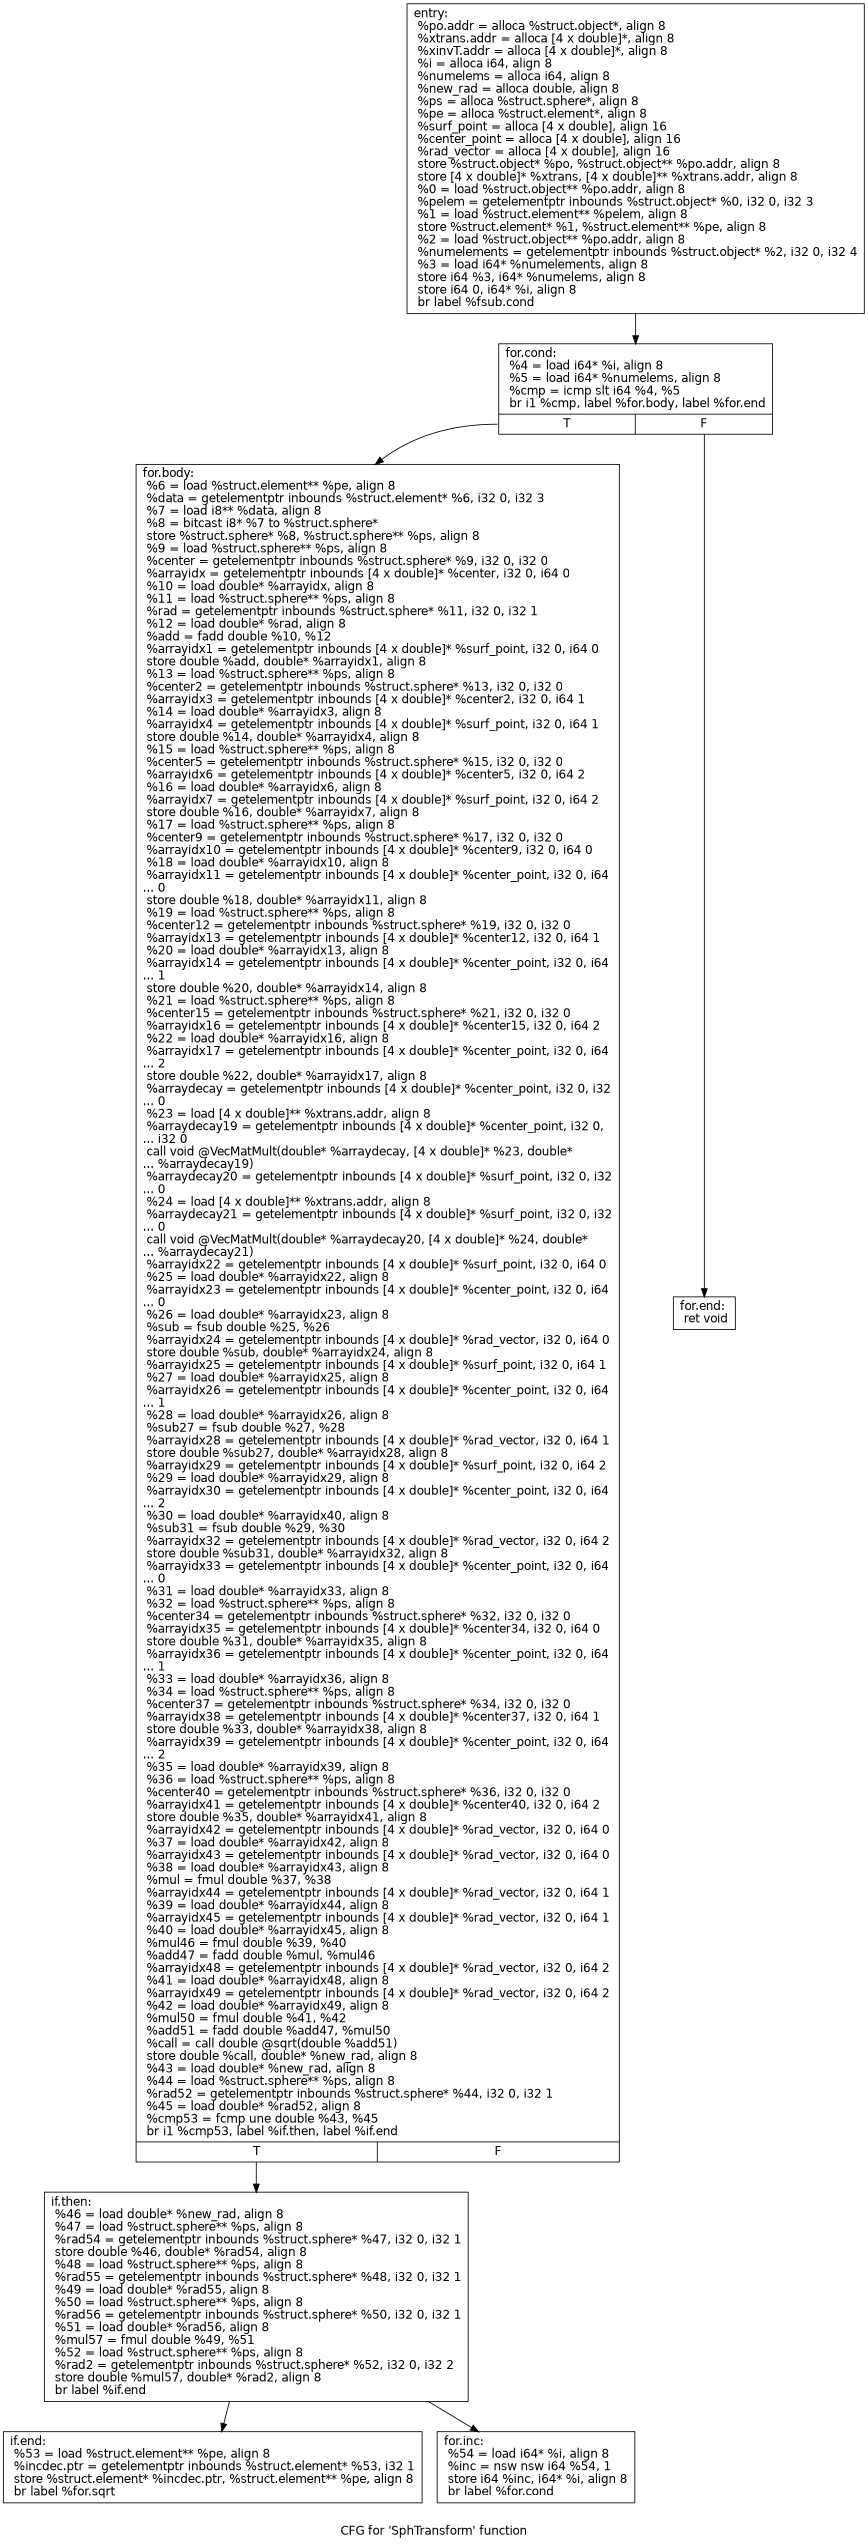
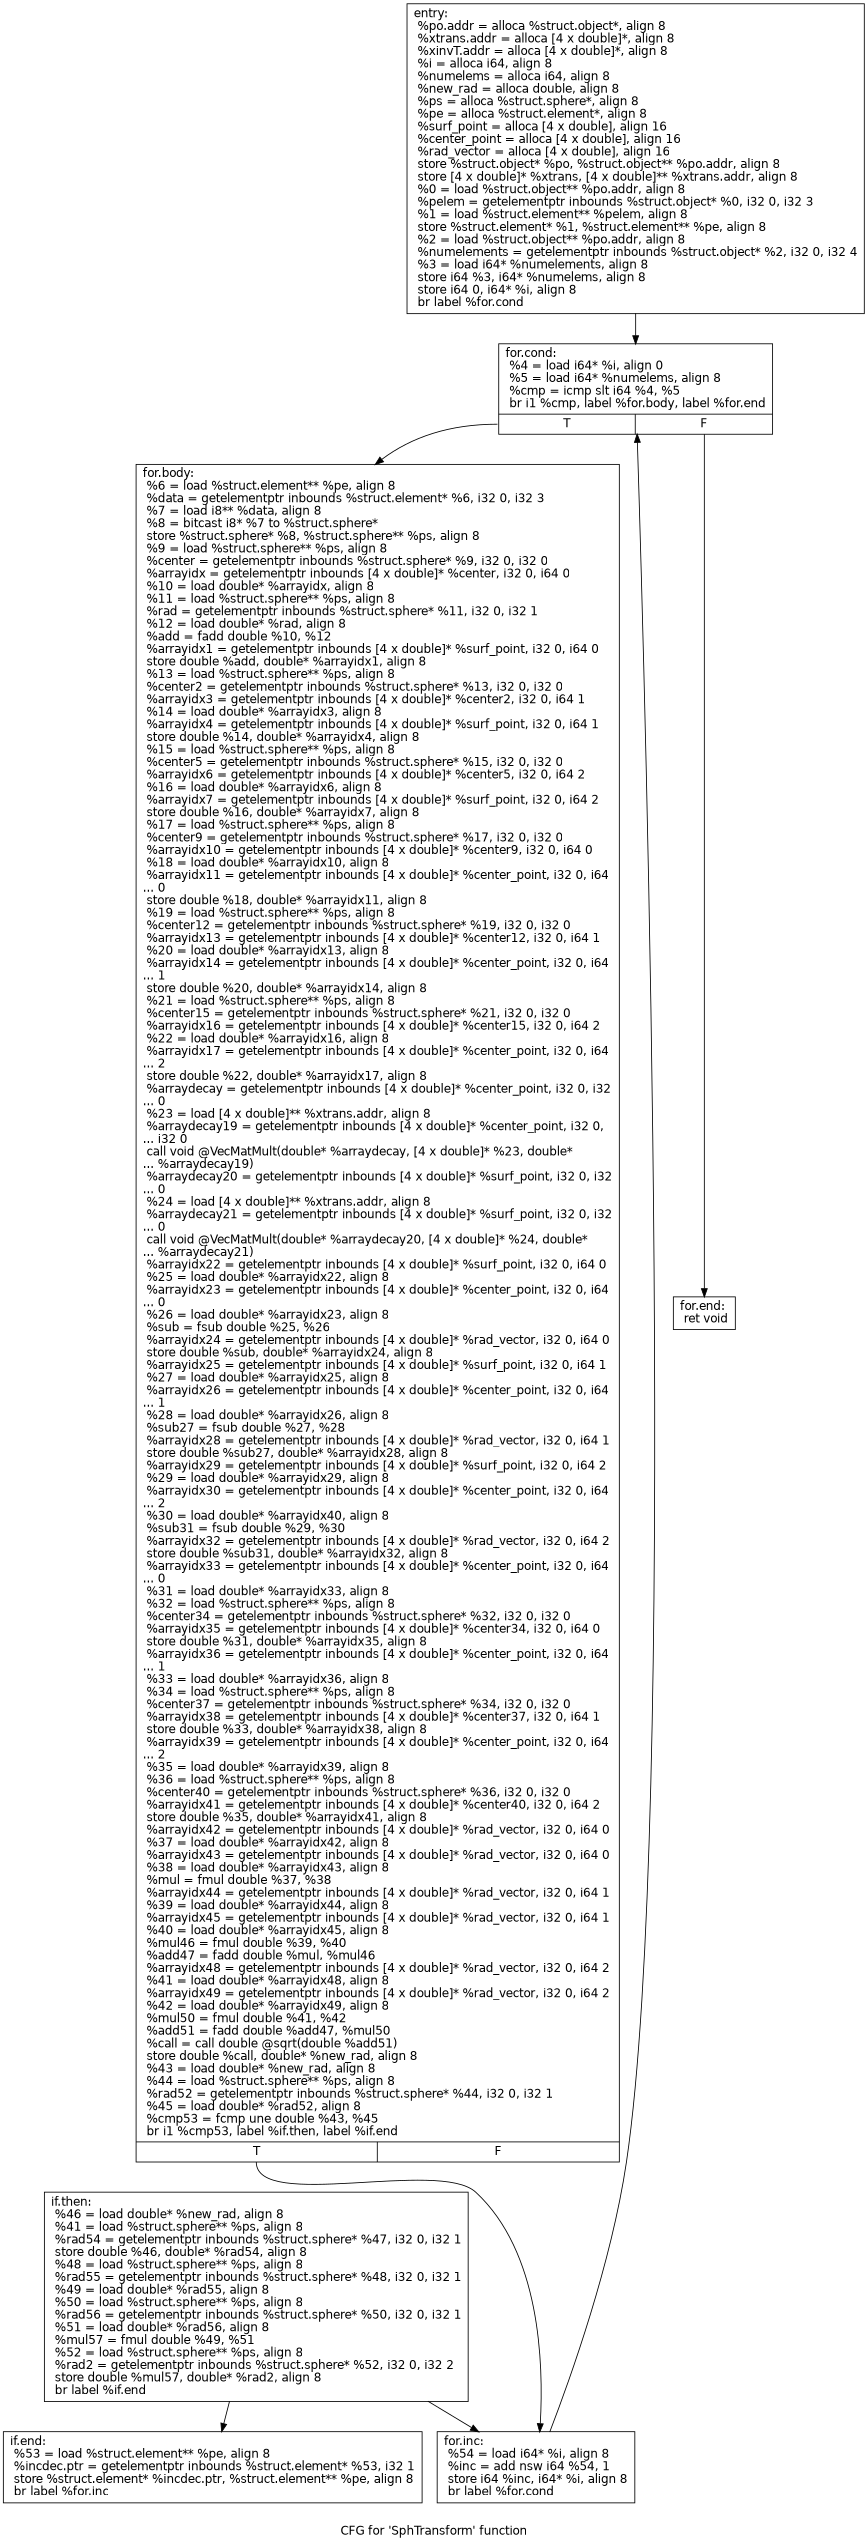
(474, 303) -> (469, 303)
(585, 366) -> (585, 366)
none -> (654, 1443)
(256, 2173) -> (481, 2198)
(177, 2227) -> (177, 2227)
(528, 2467) -> (527, 2467)
(63, 2492) -> (59, 2492)
